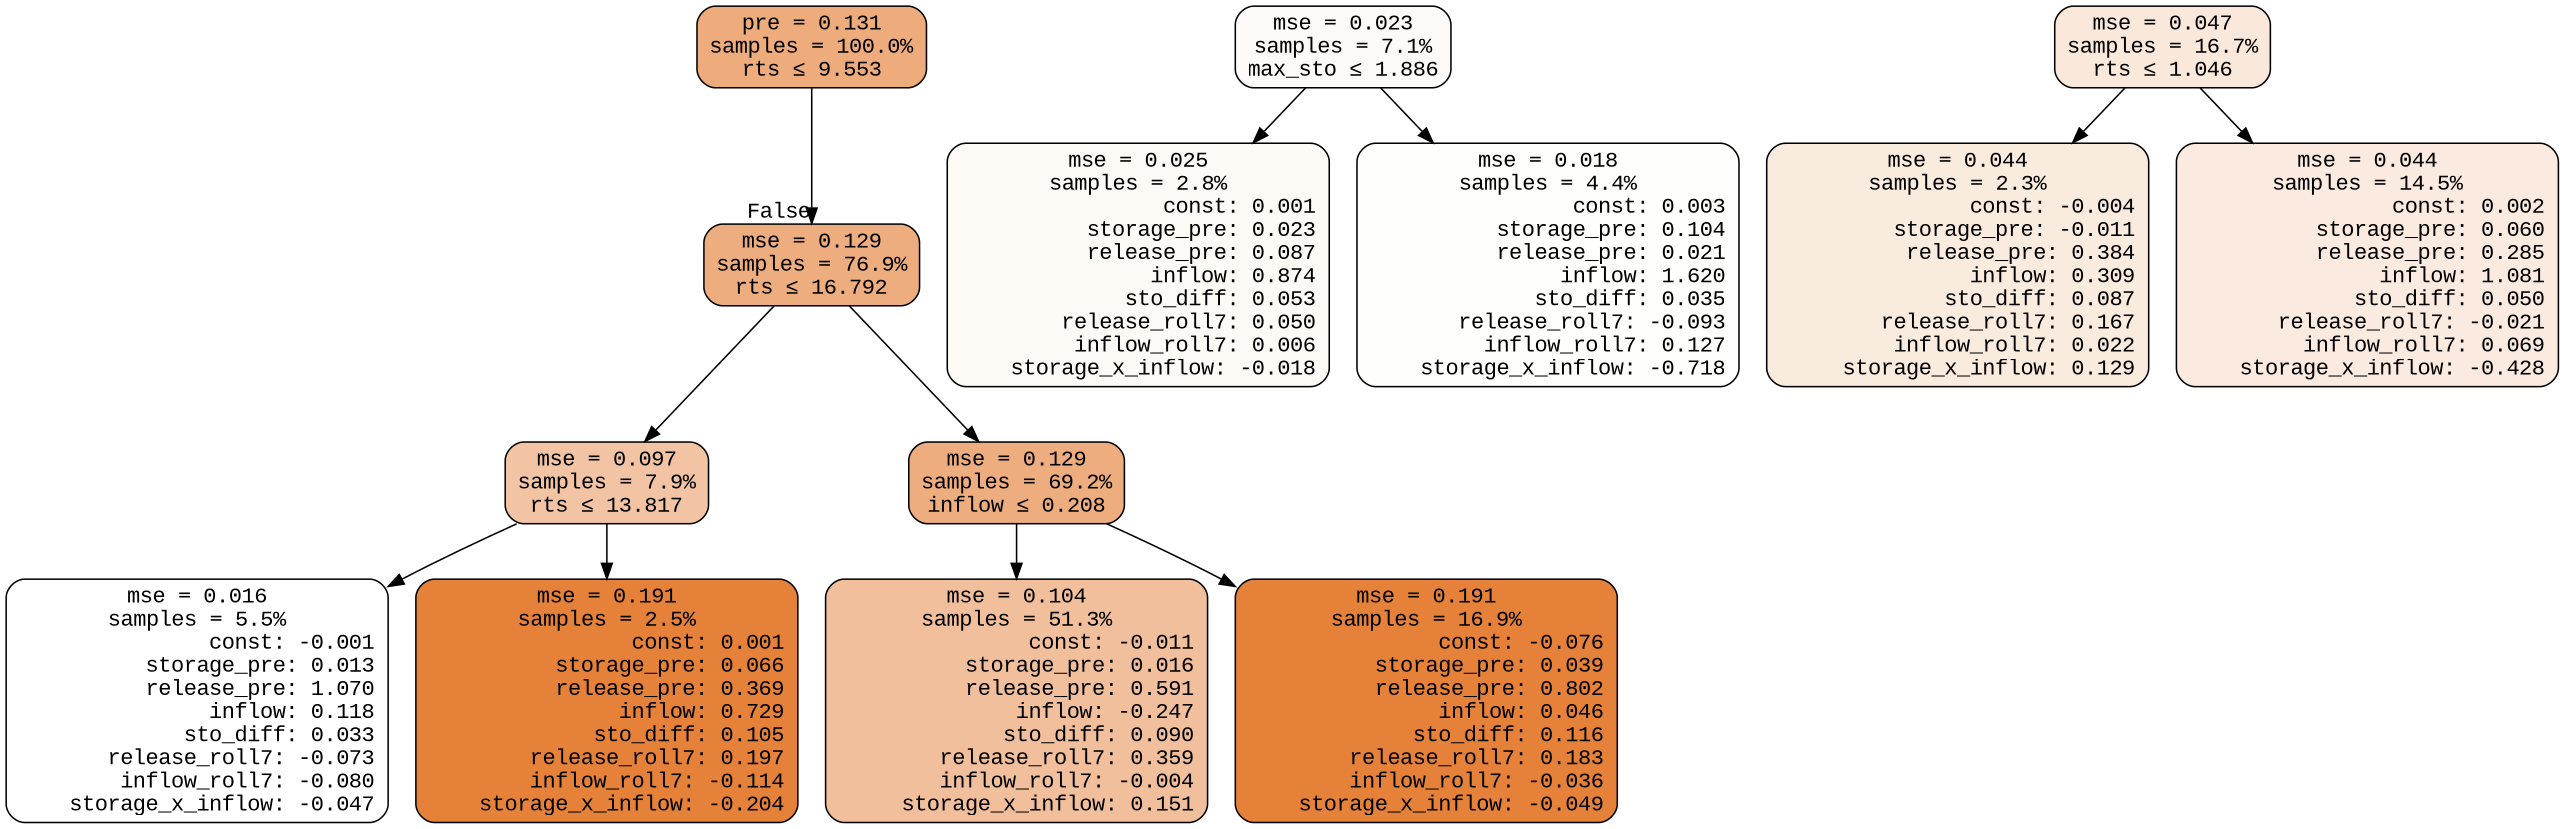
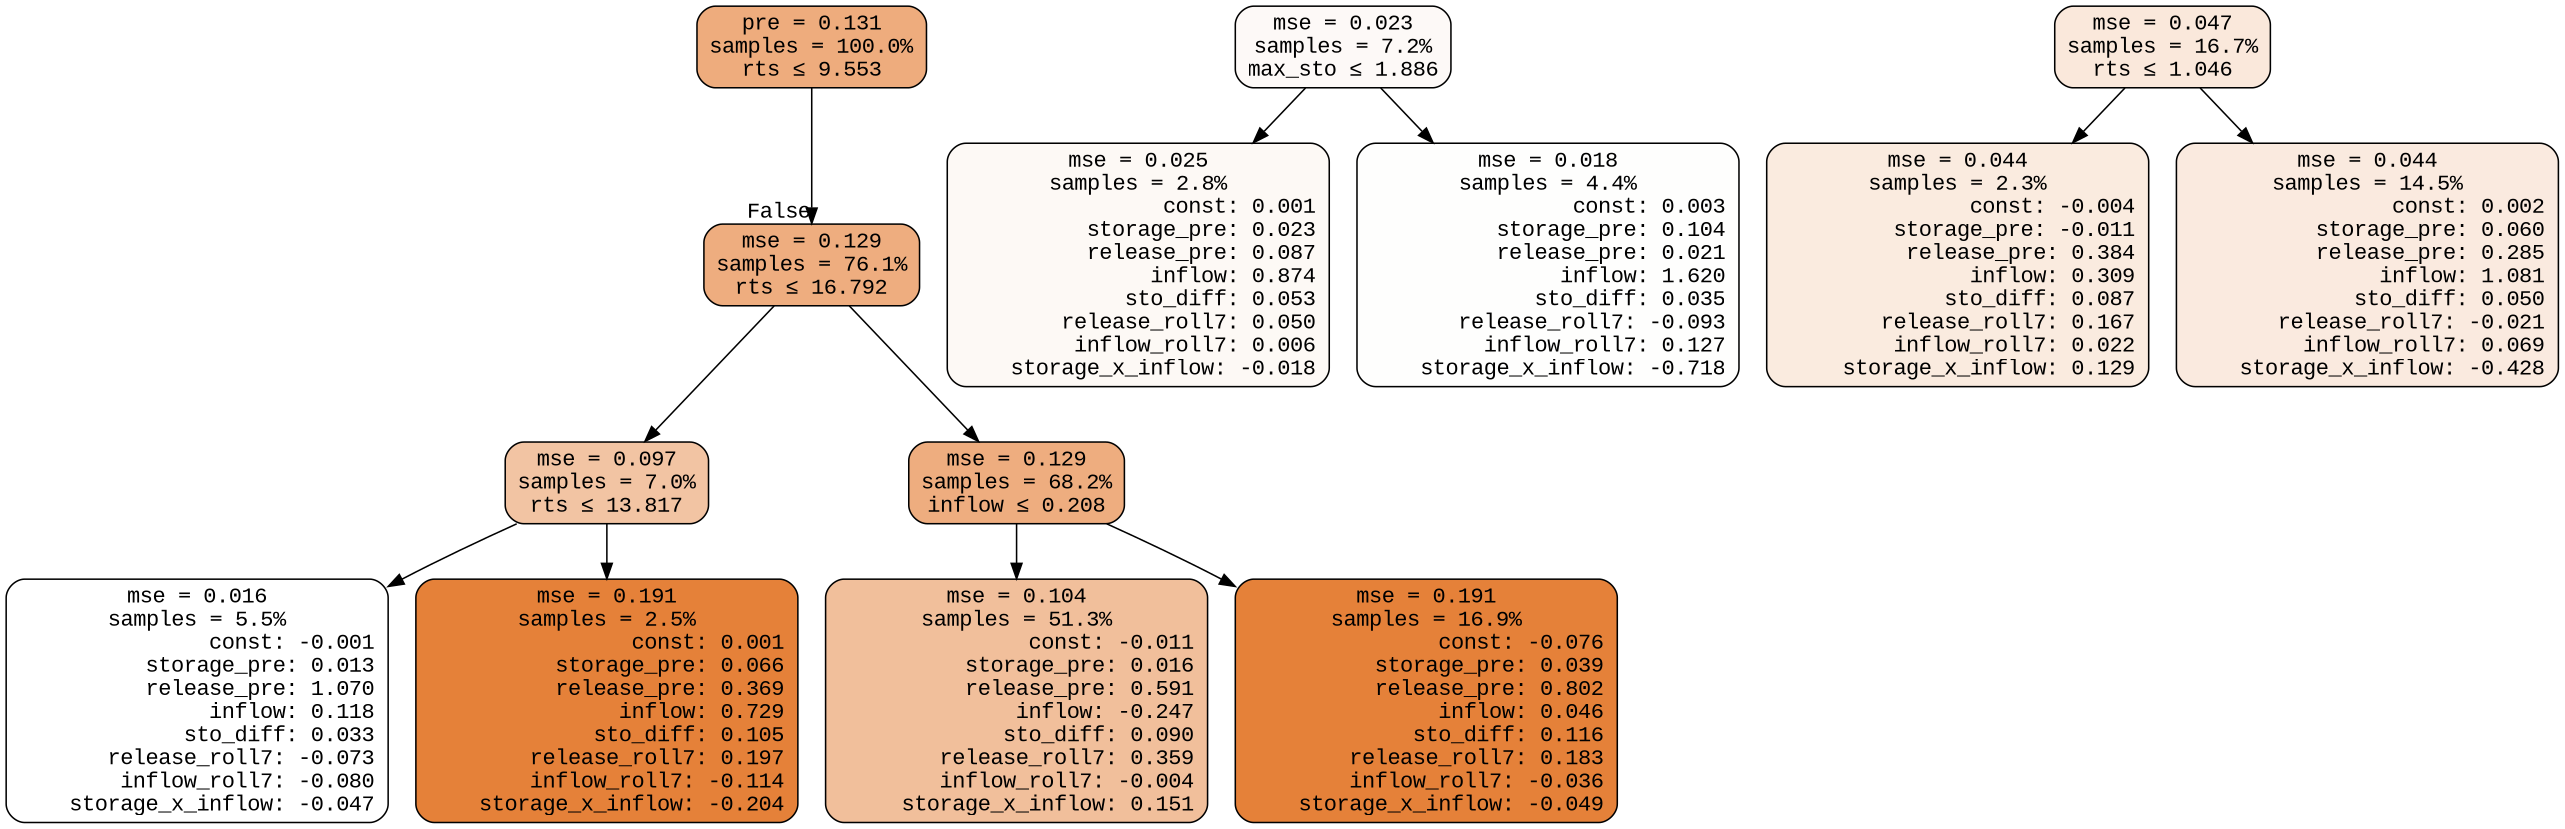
(1343, 47) -> (1343, 47)
(812, 265) -> (812, 265)
(607, 483) -> (607, 483)
(1017, 483) -> (1017, 483)
